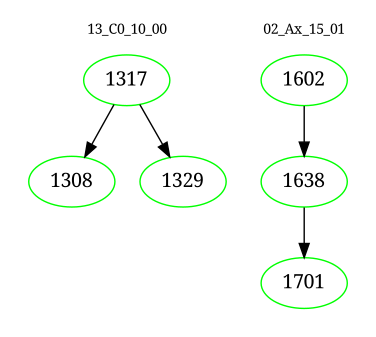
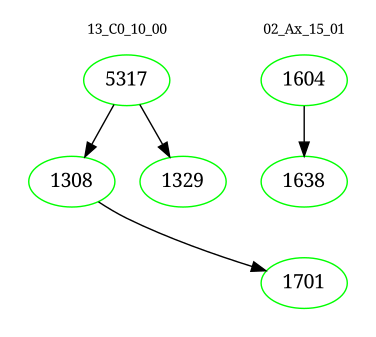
(127, 80) -> (127, 80)
(304, 80) -> (304, 80)
(304, 225) -> (173, 239)
